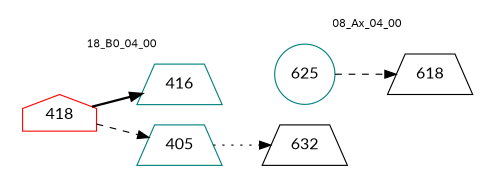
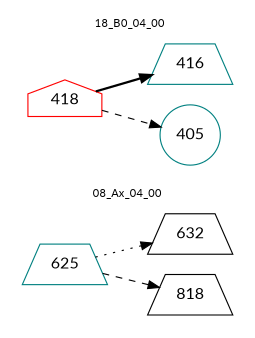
(305, 74) -> (65, 264)
(430, 74) -> (190, 295)
(180, 145) -> (190, 135)
(239, 145) -> (118, 251)
